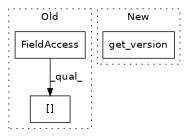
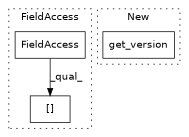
(50, 17) -> (50, 17)
